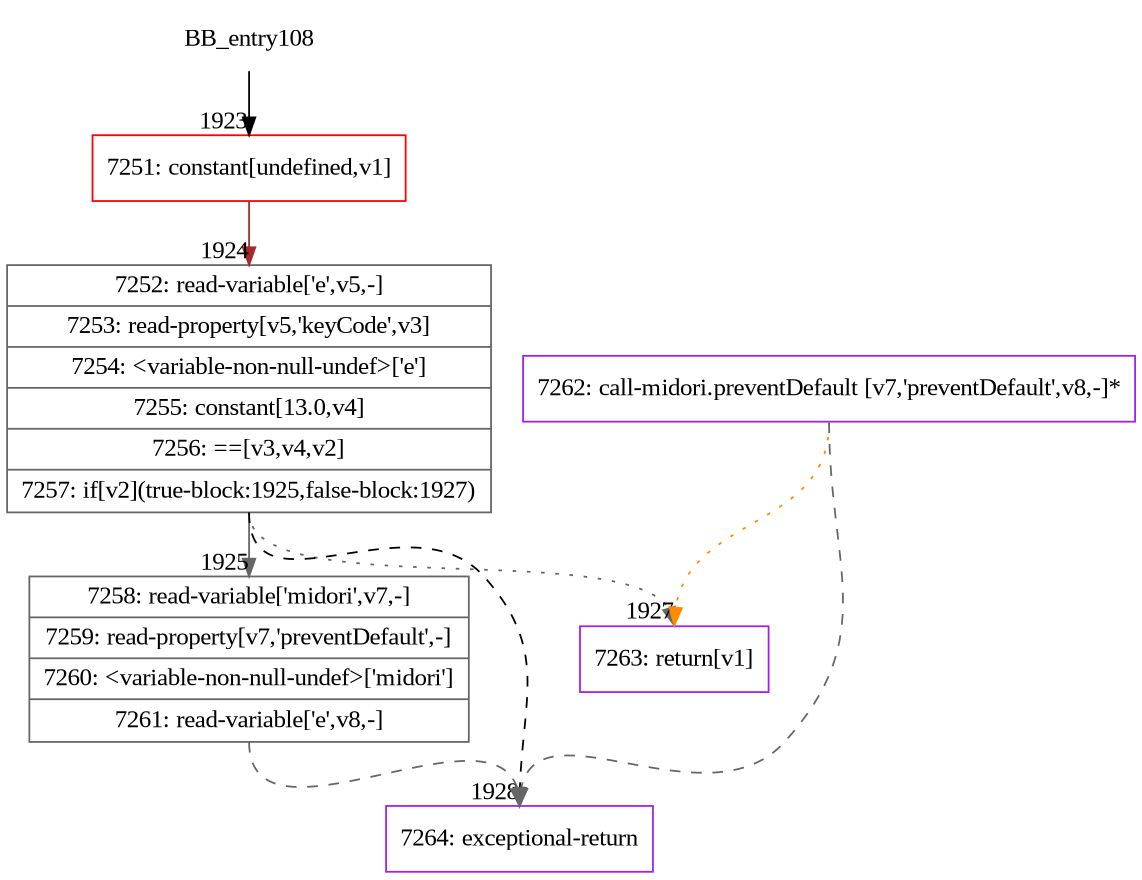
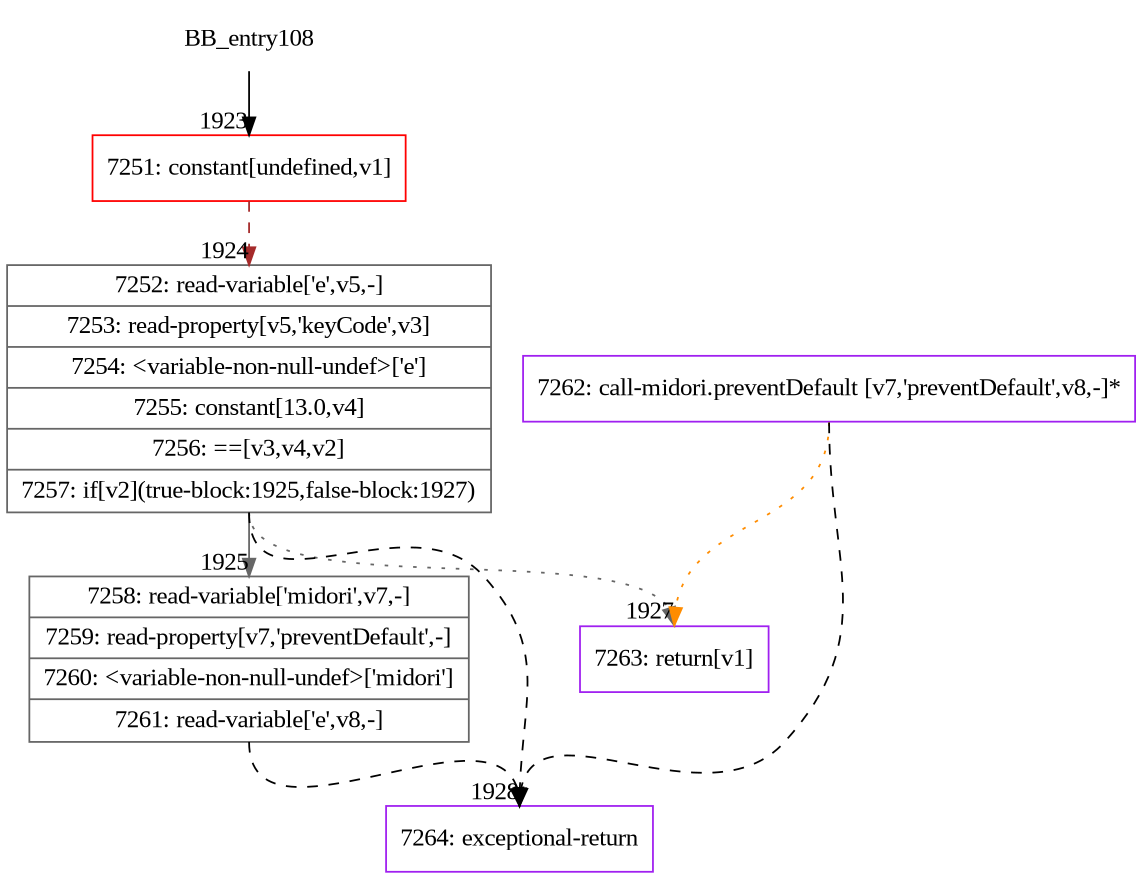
(249, 224) -> (249, 224)
(799, 723) -> (799, 723)
(375, 776) -> (375, 776)
